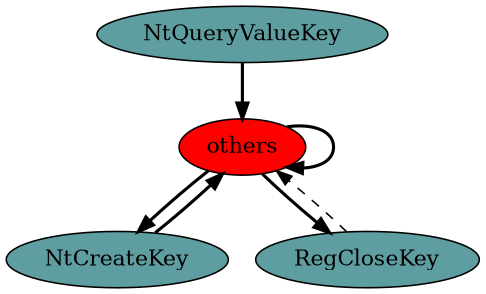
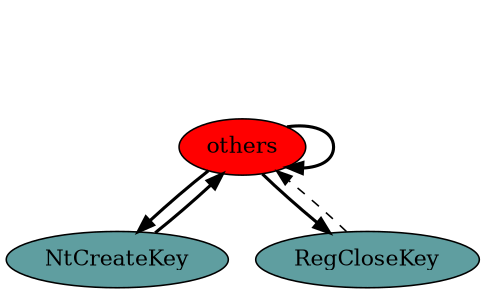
(242, 34) -> none
